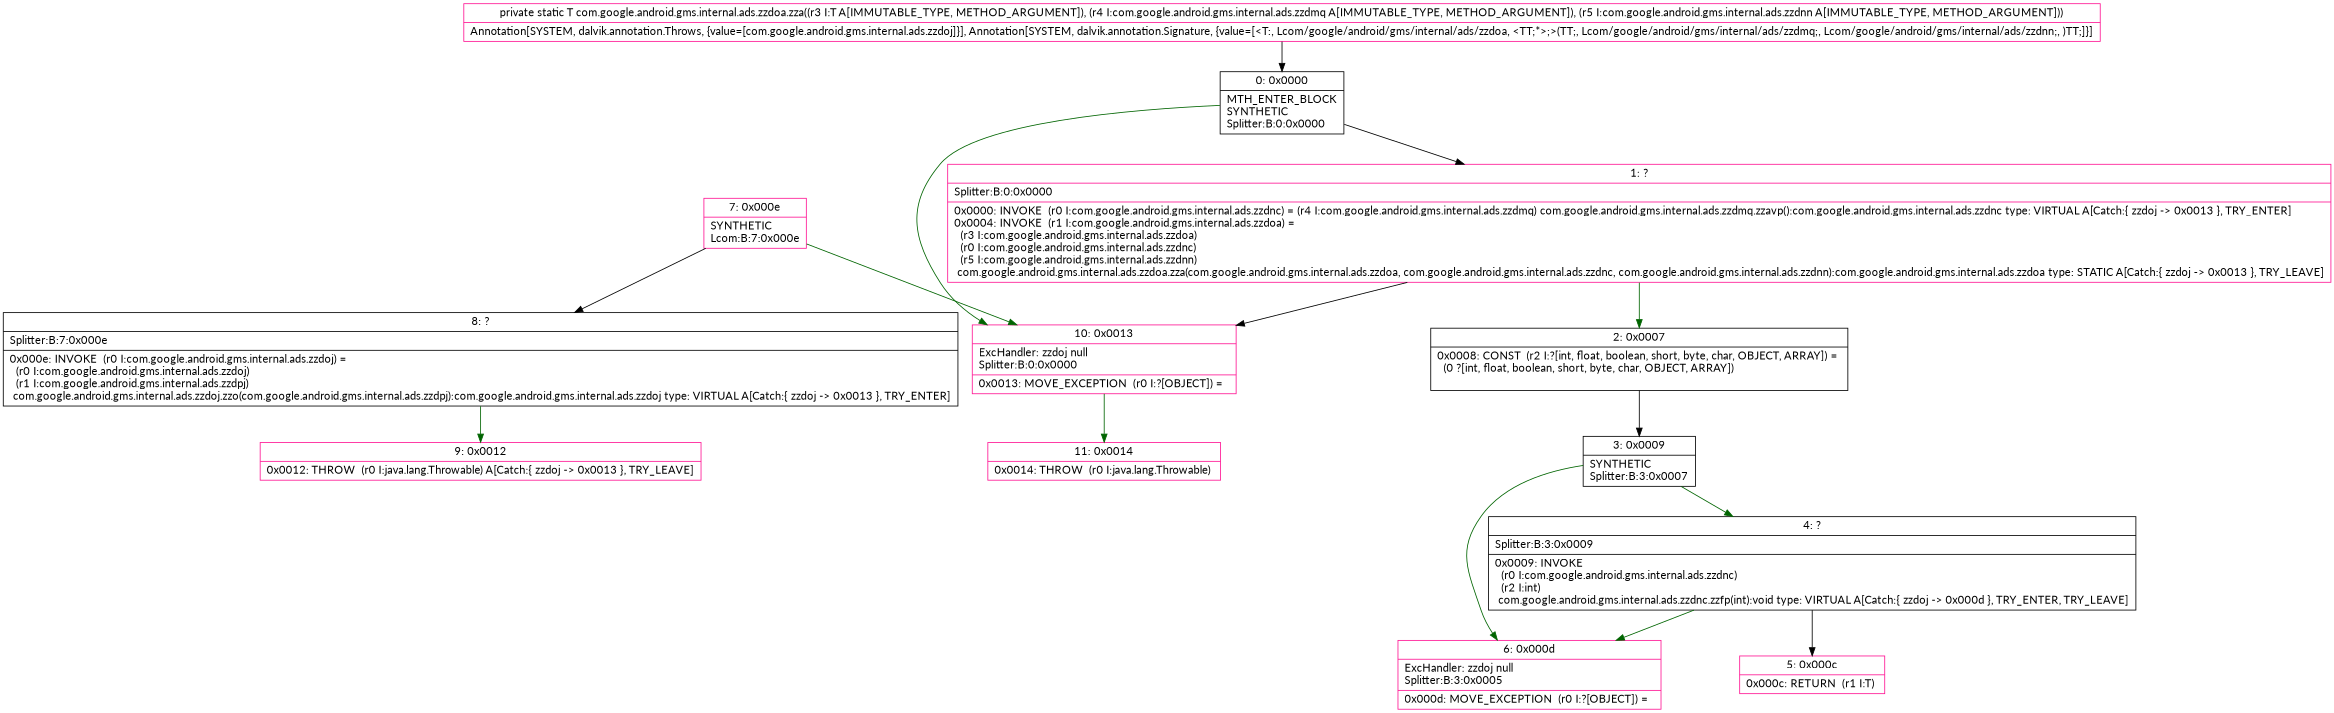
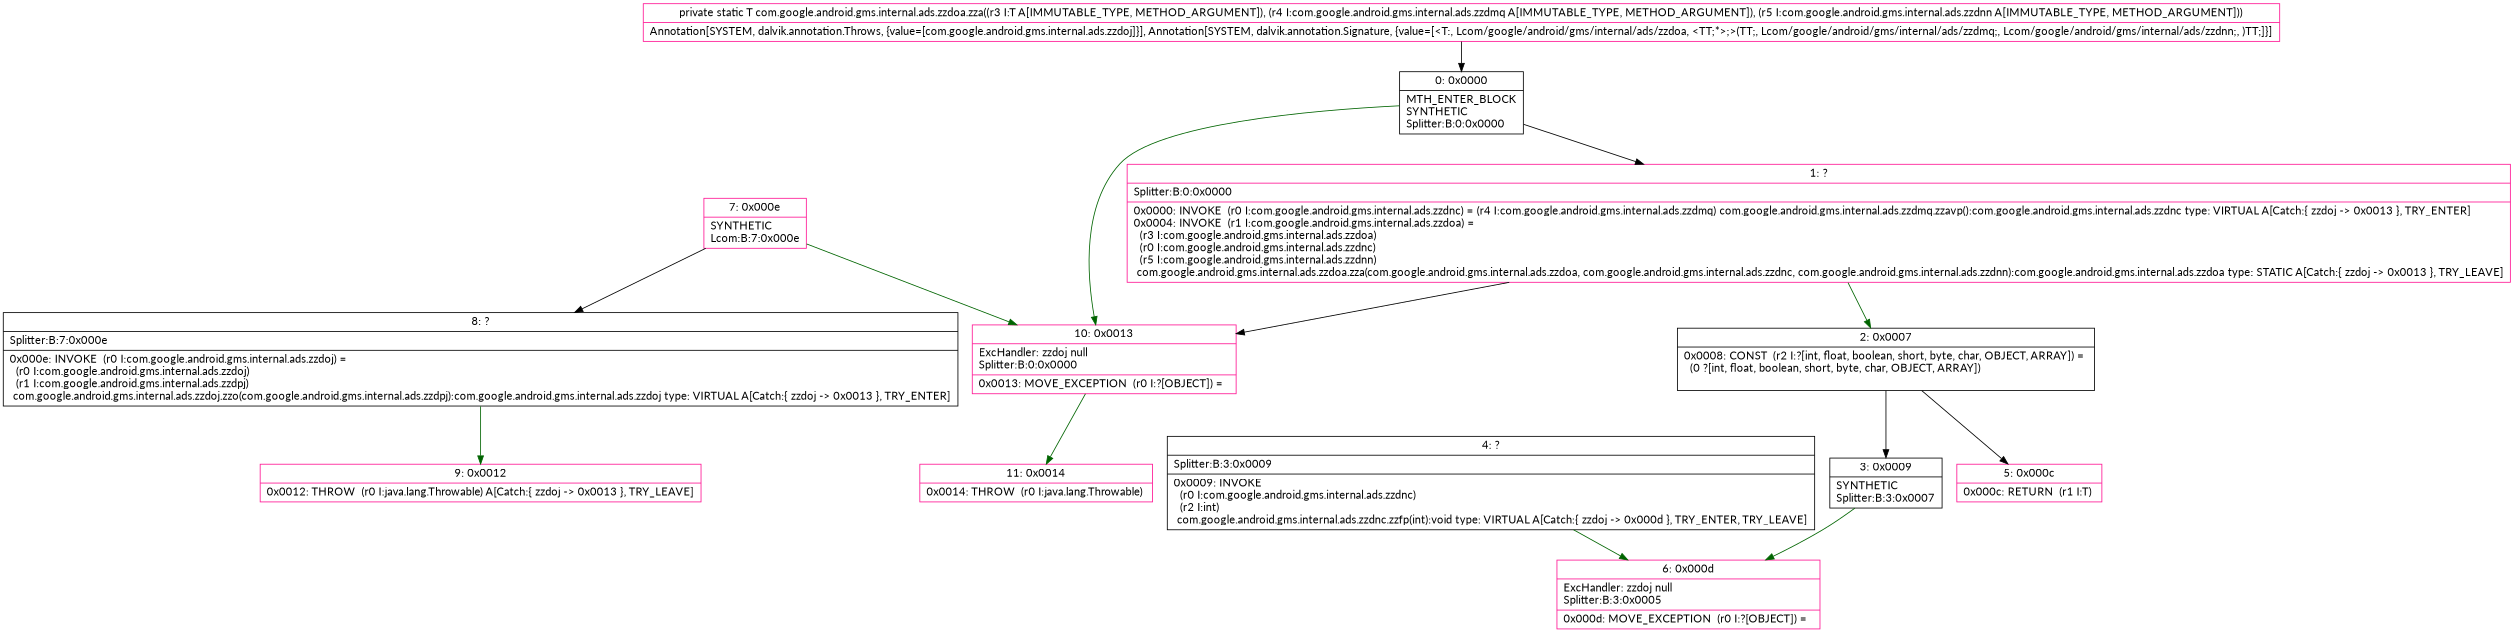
(1703, 499) -> none
(1812, 629) -> (1962, 425)
